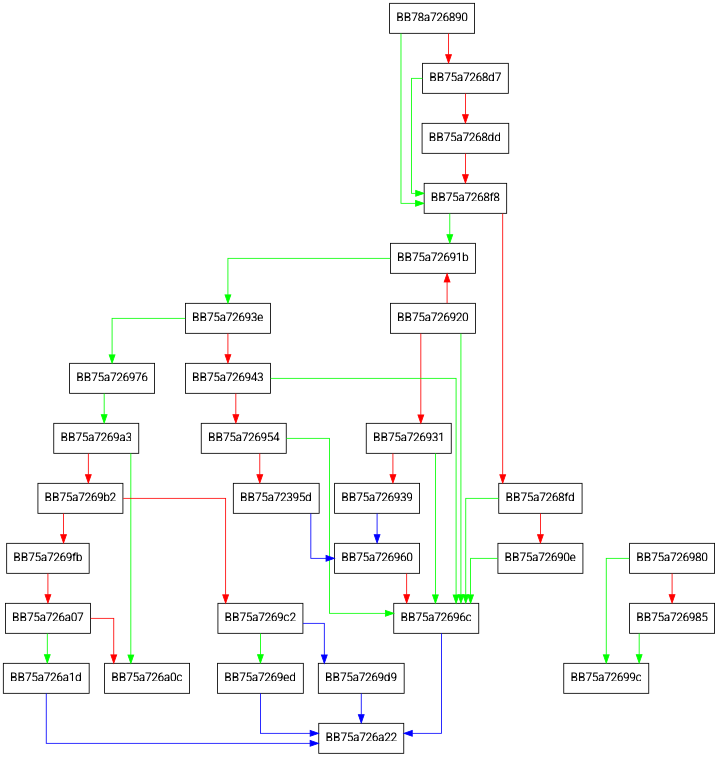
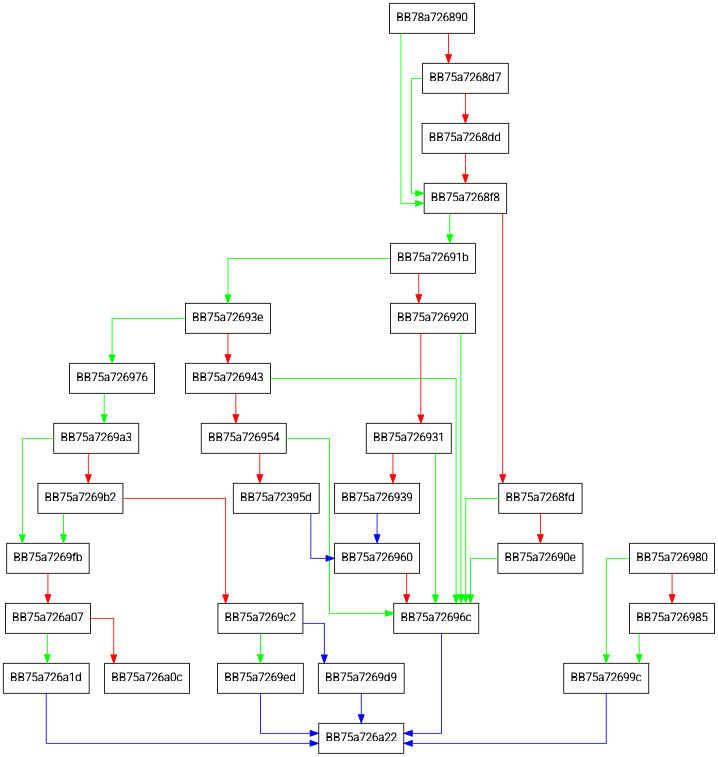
(447, 293) -> (419, 284)
(64, 524) -> (64, 524)
(131, 554) -> (22, 471)
none -> (534, 743)
